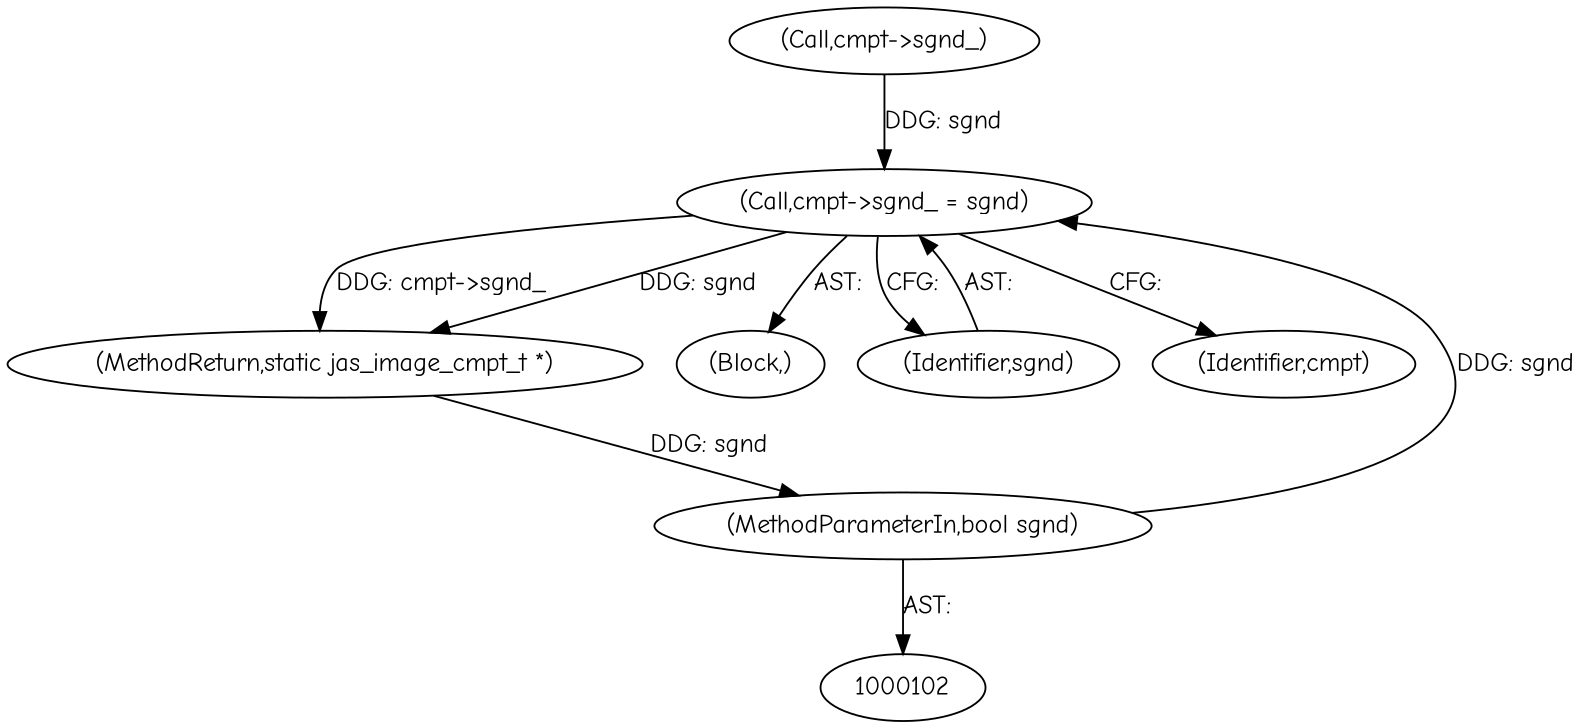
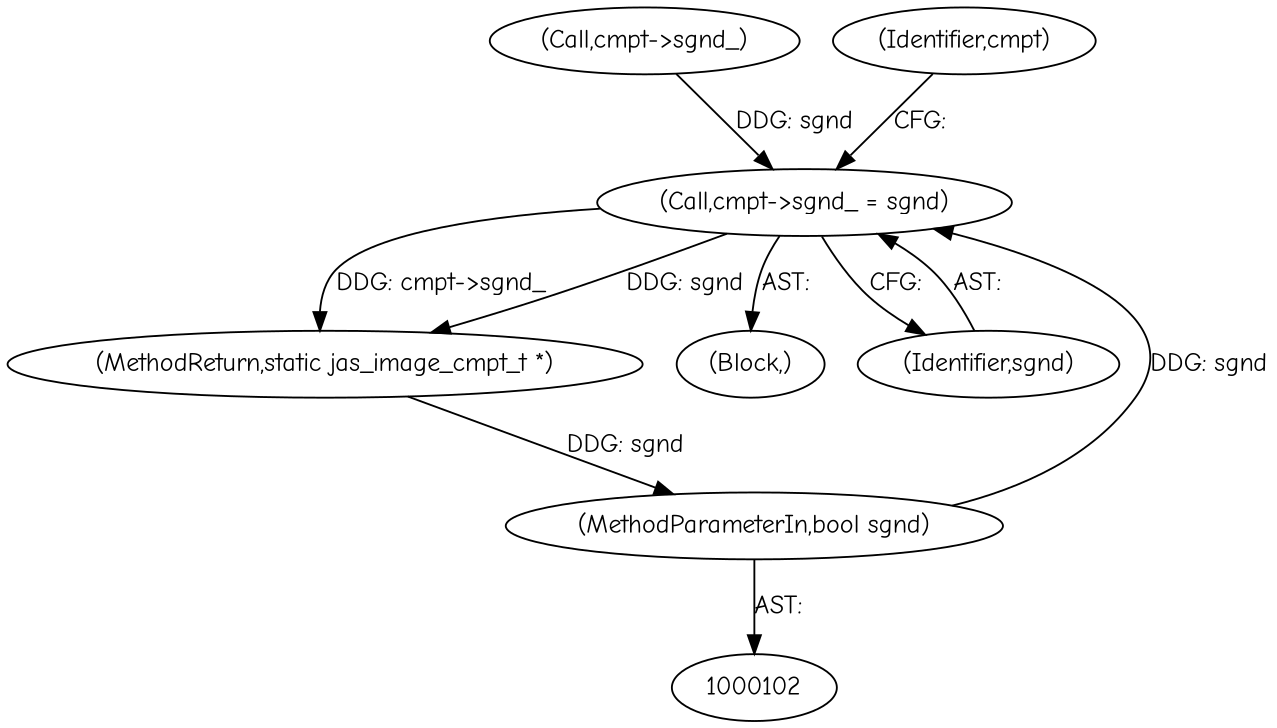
(1079, 281) -> (892, 115)
